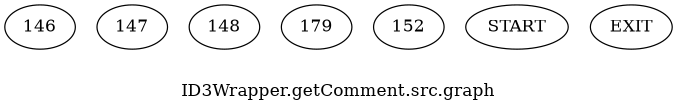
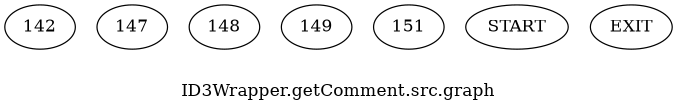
(40, 27) -> (40, 27)
(317, 27) -> (317, 27)
(409, 27) -> (409, 27)
